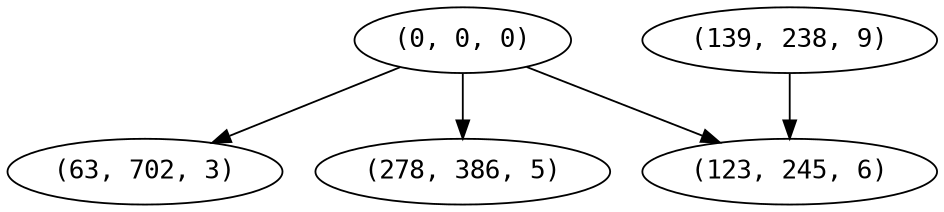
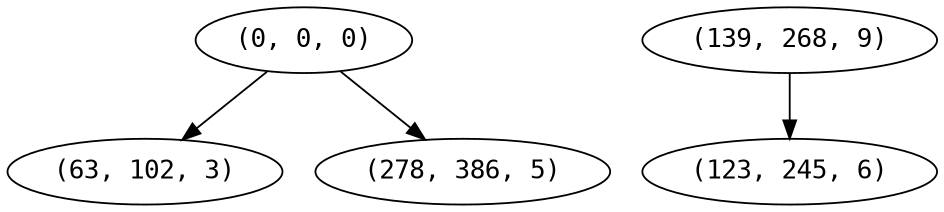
(790, 40) -> (790, 40)
(615, 101) -> none
(145, 172) -> (145, 172)
